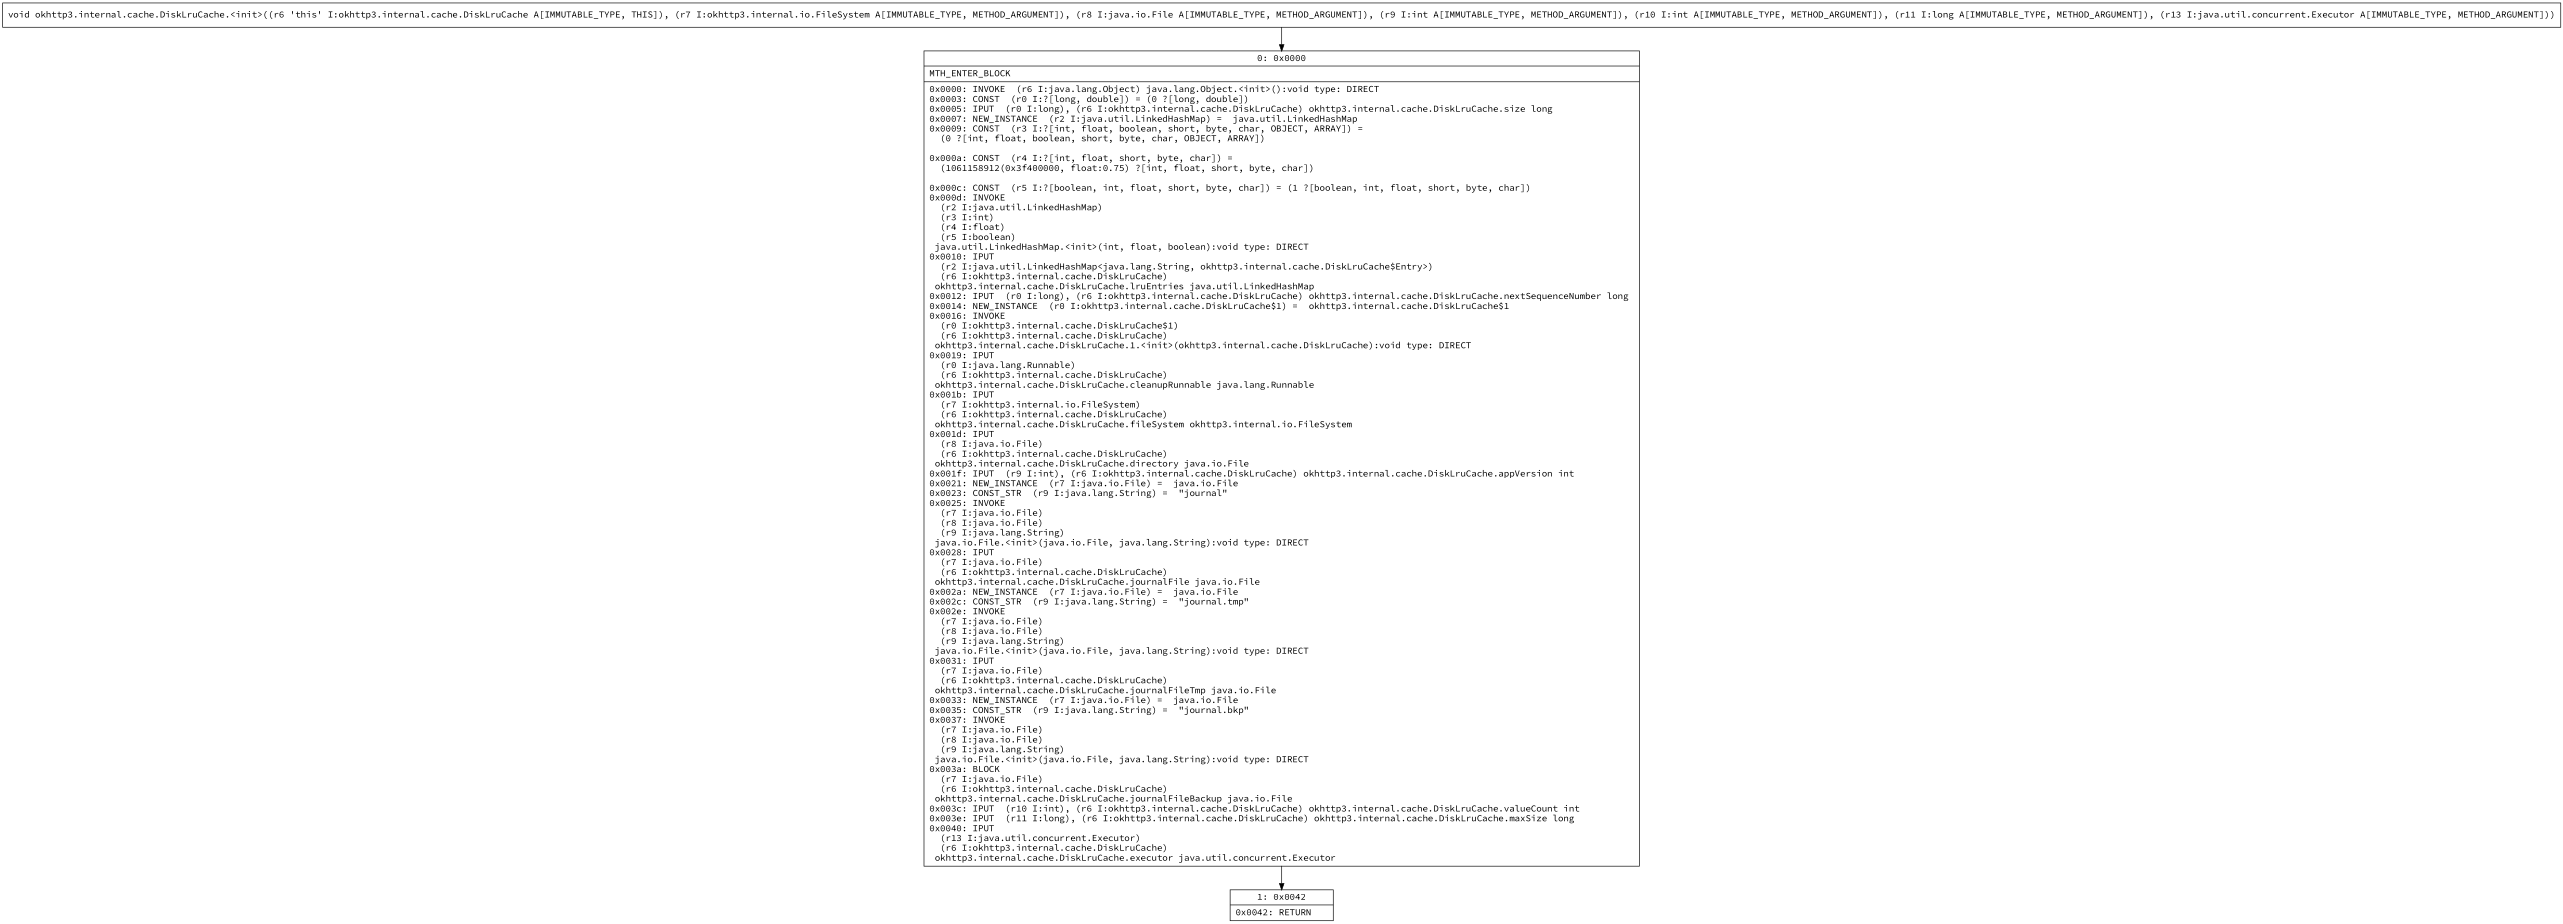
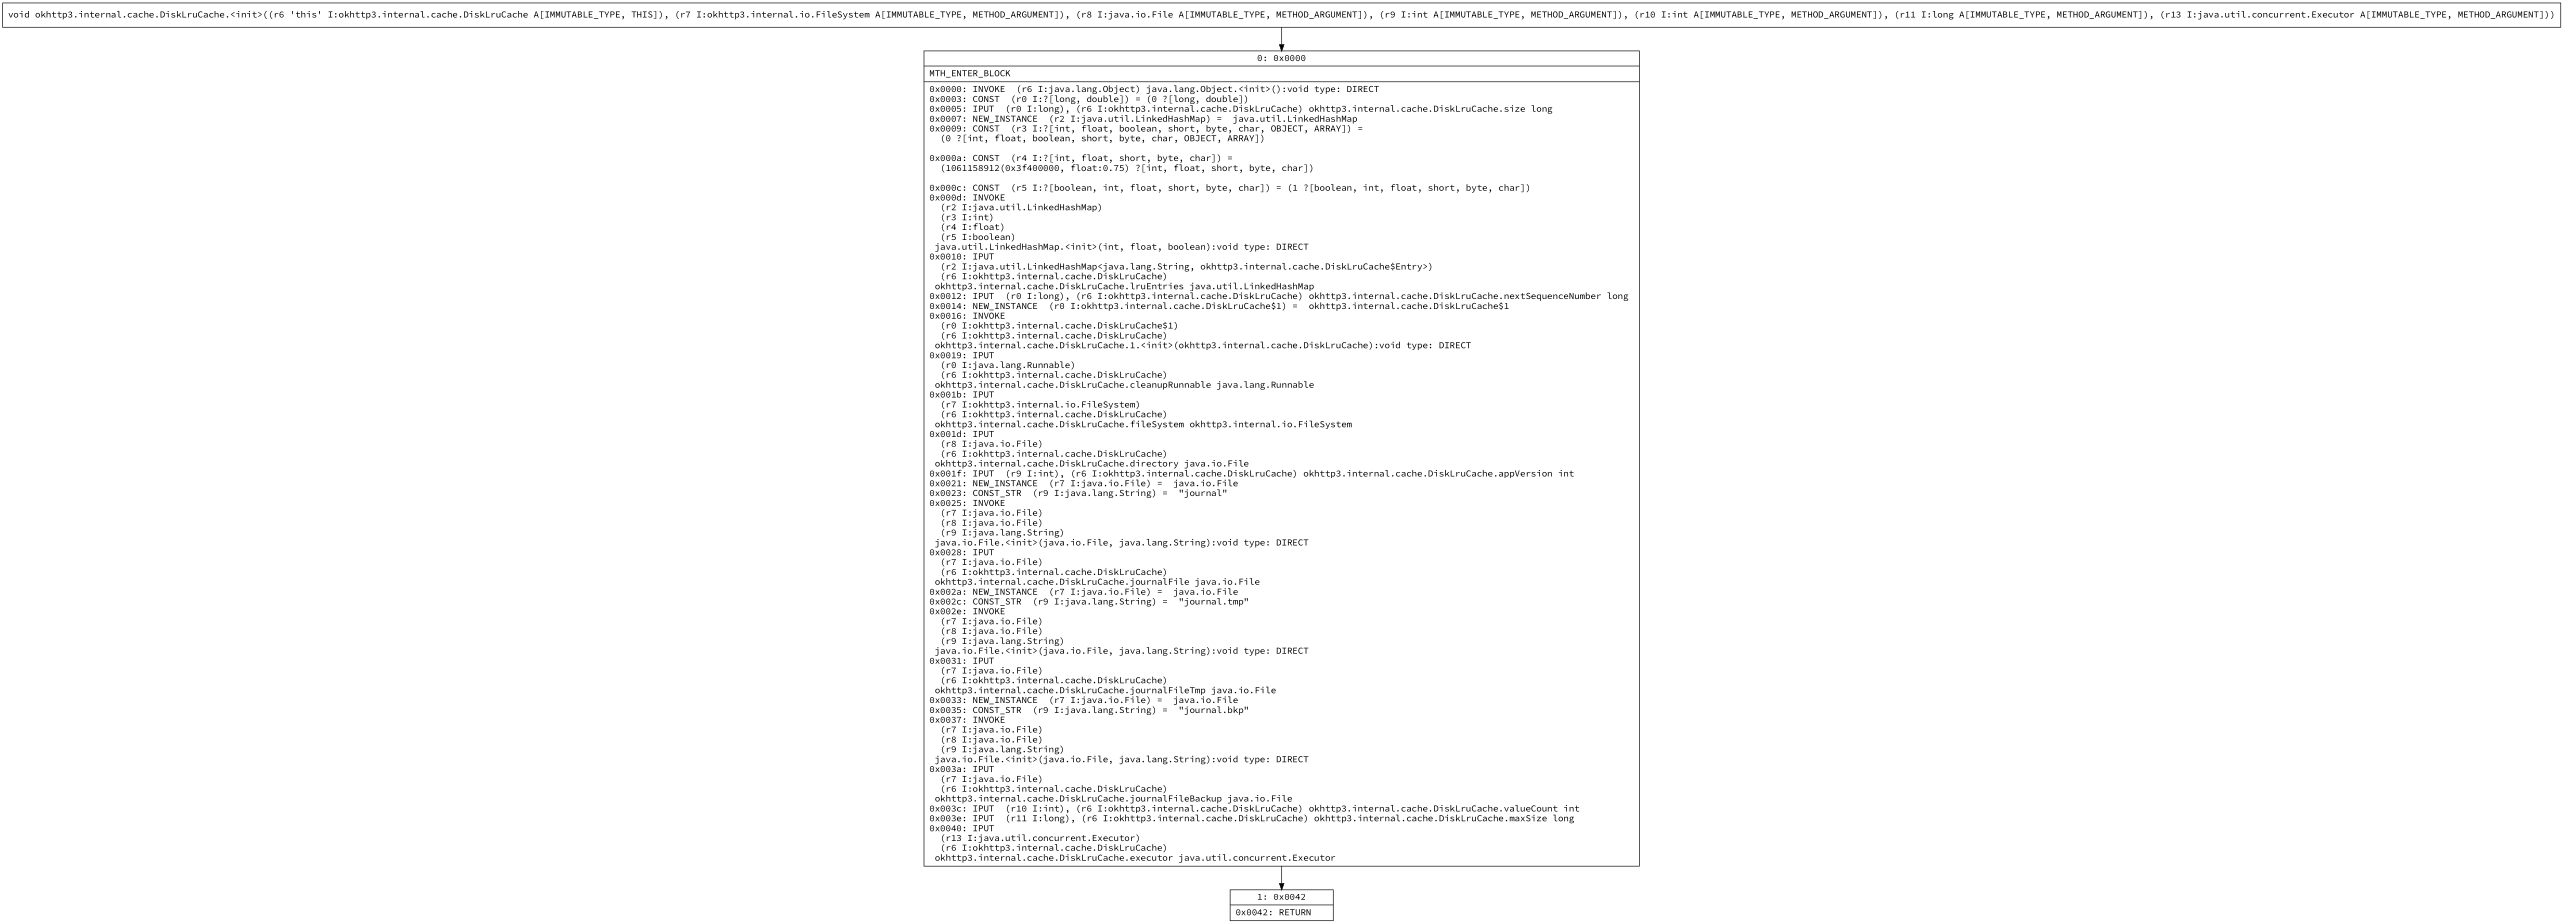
(970, 769) -> (967, 769)
